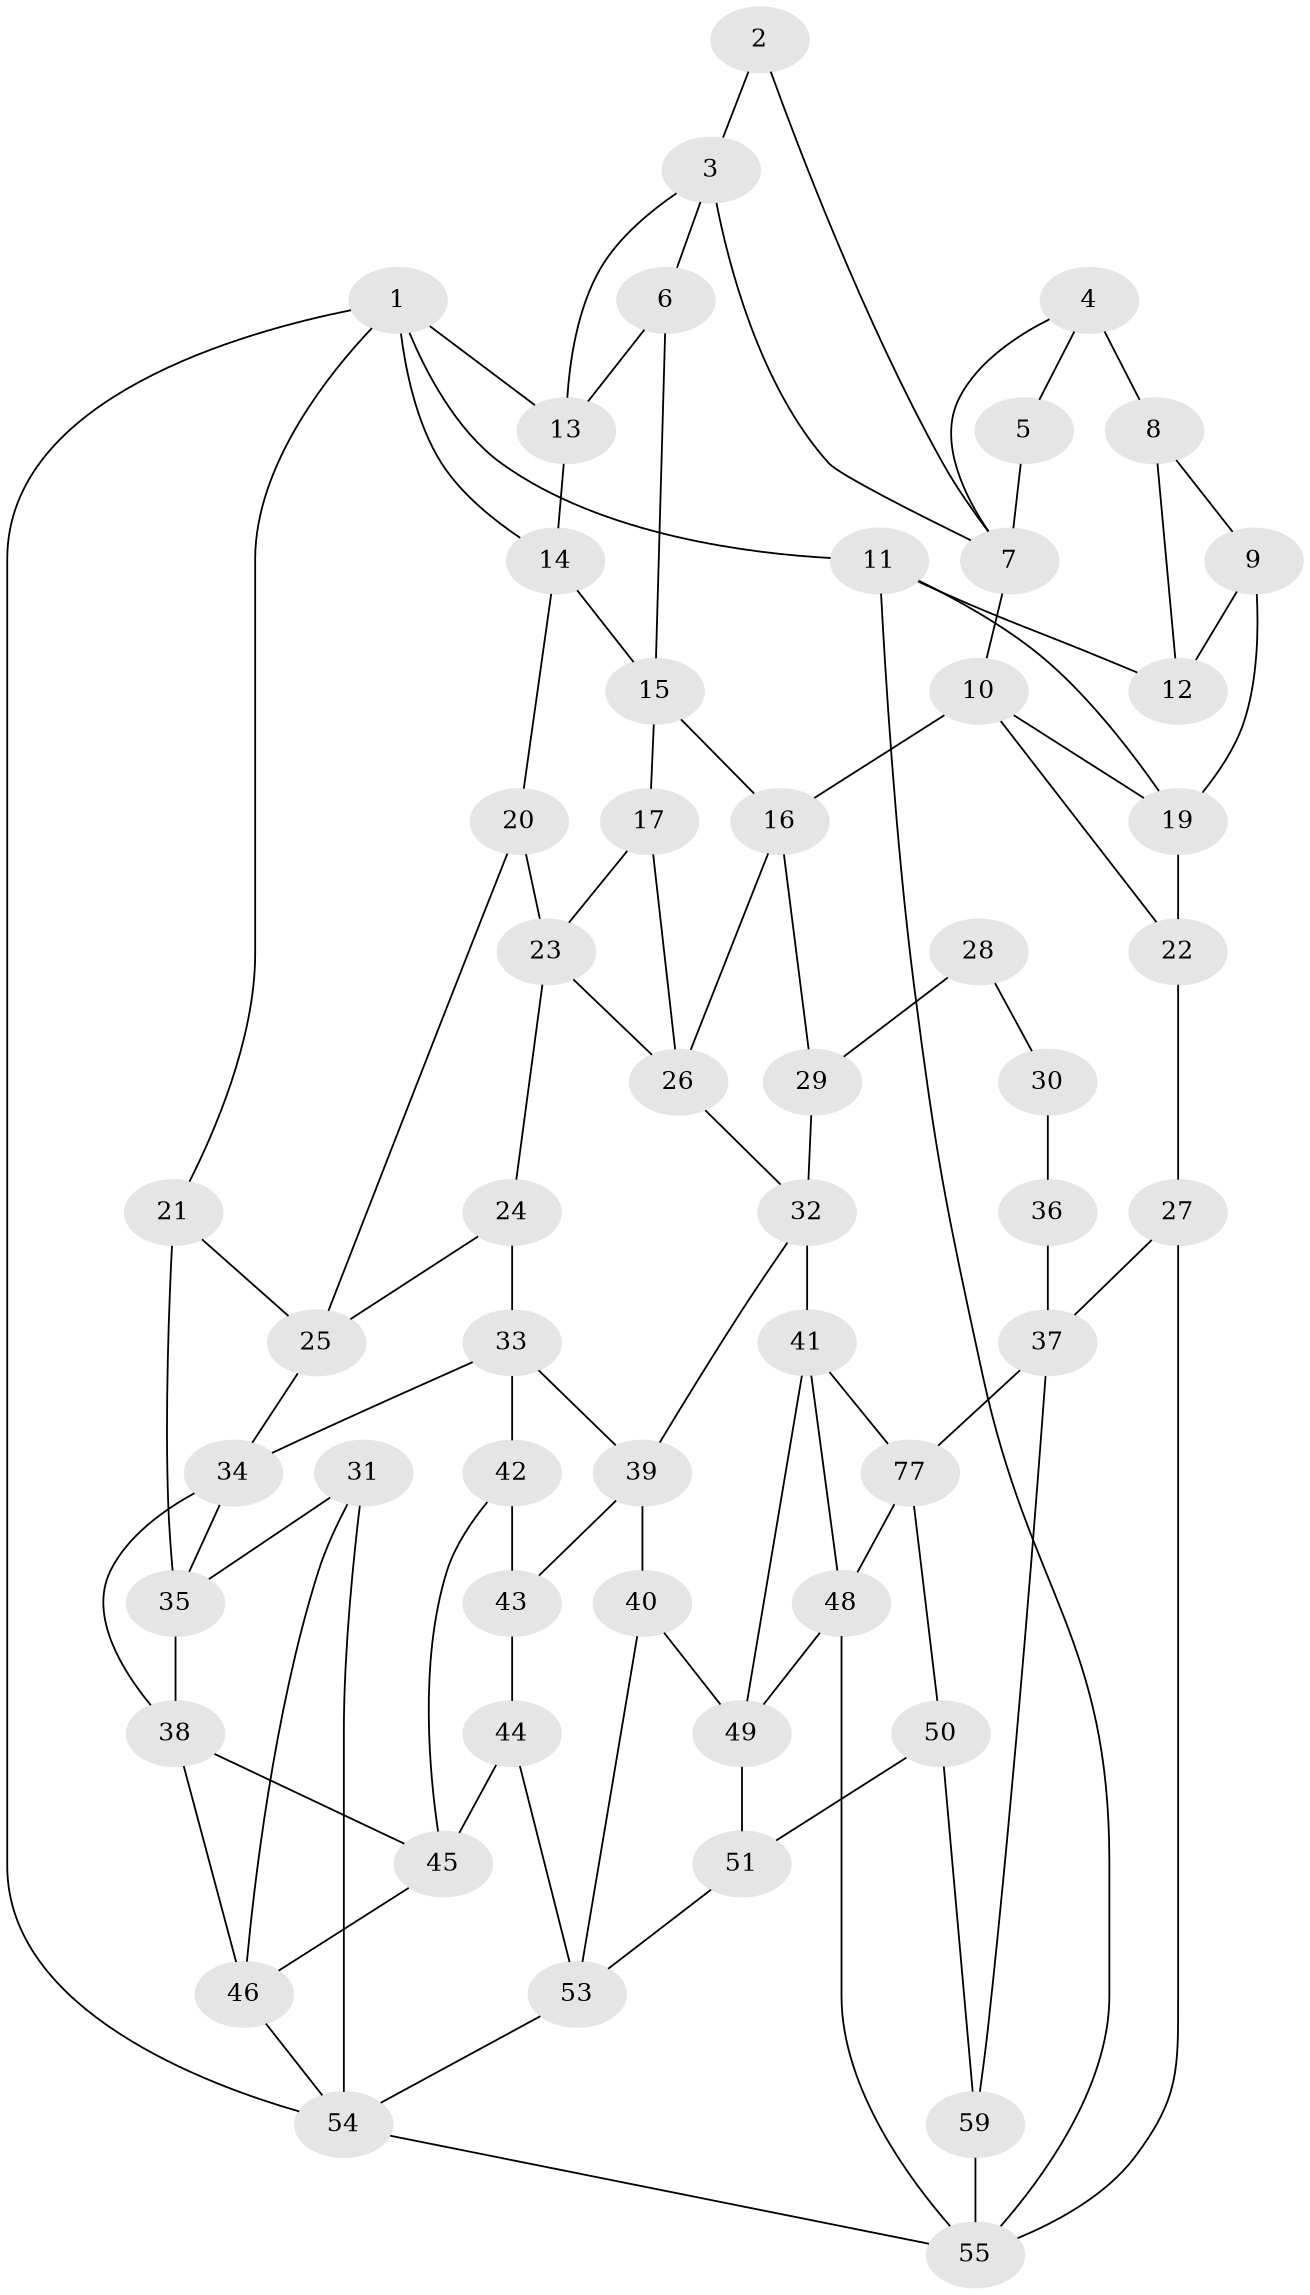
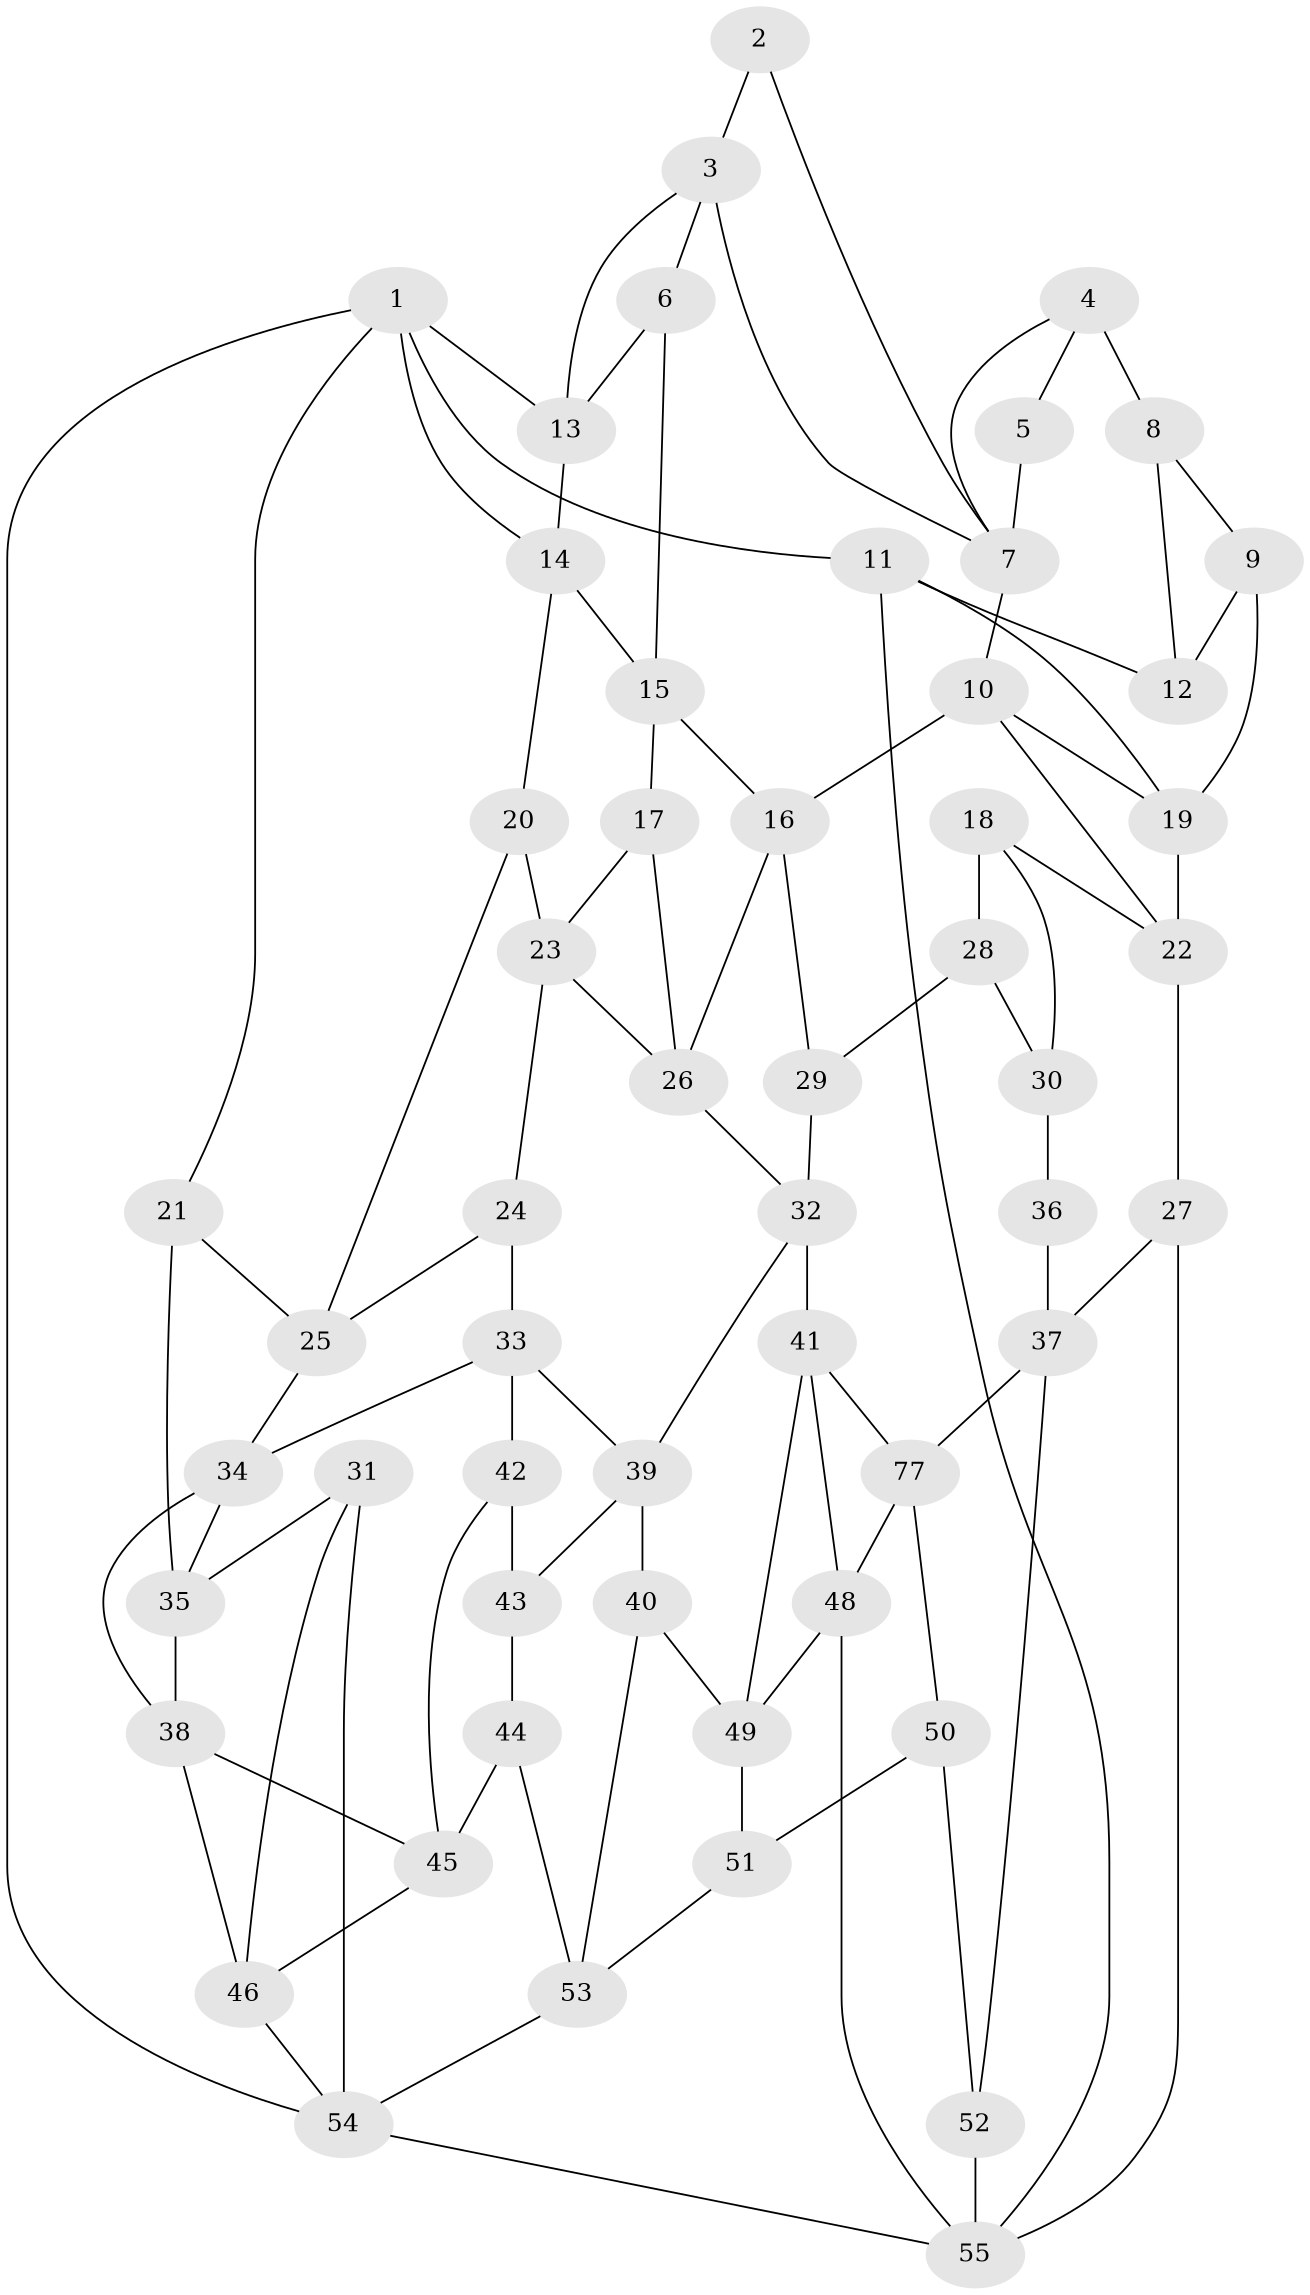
none -> (979, 822)
(975, 2125) -> (975, 2125)
